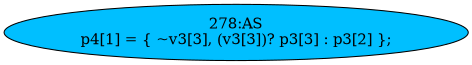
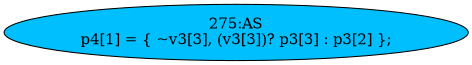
(236, 32) -> (236, 32)
